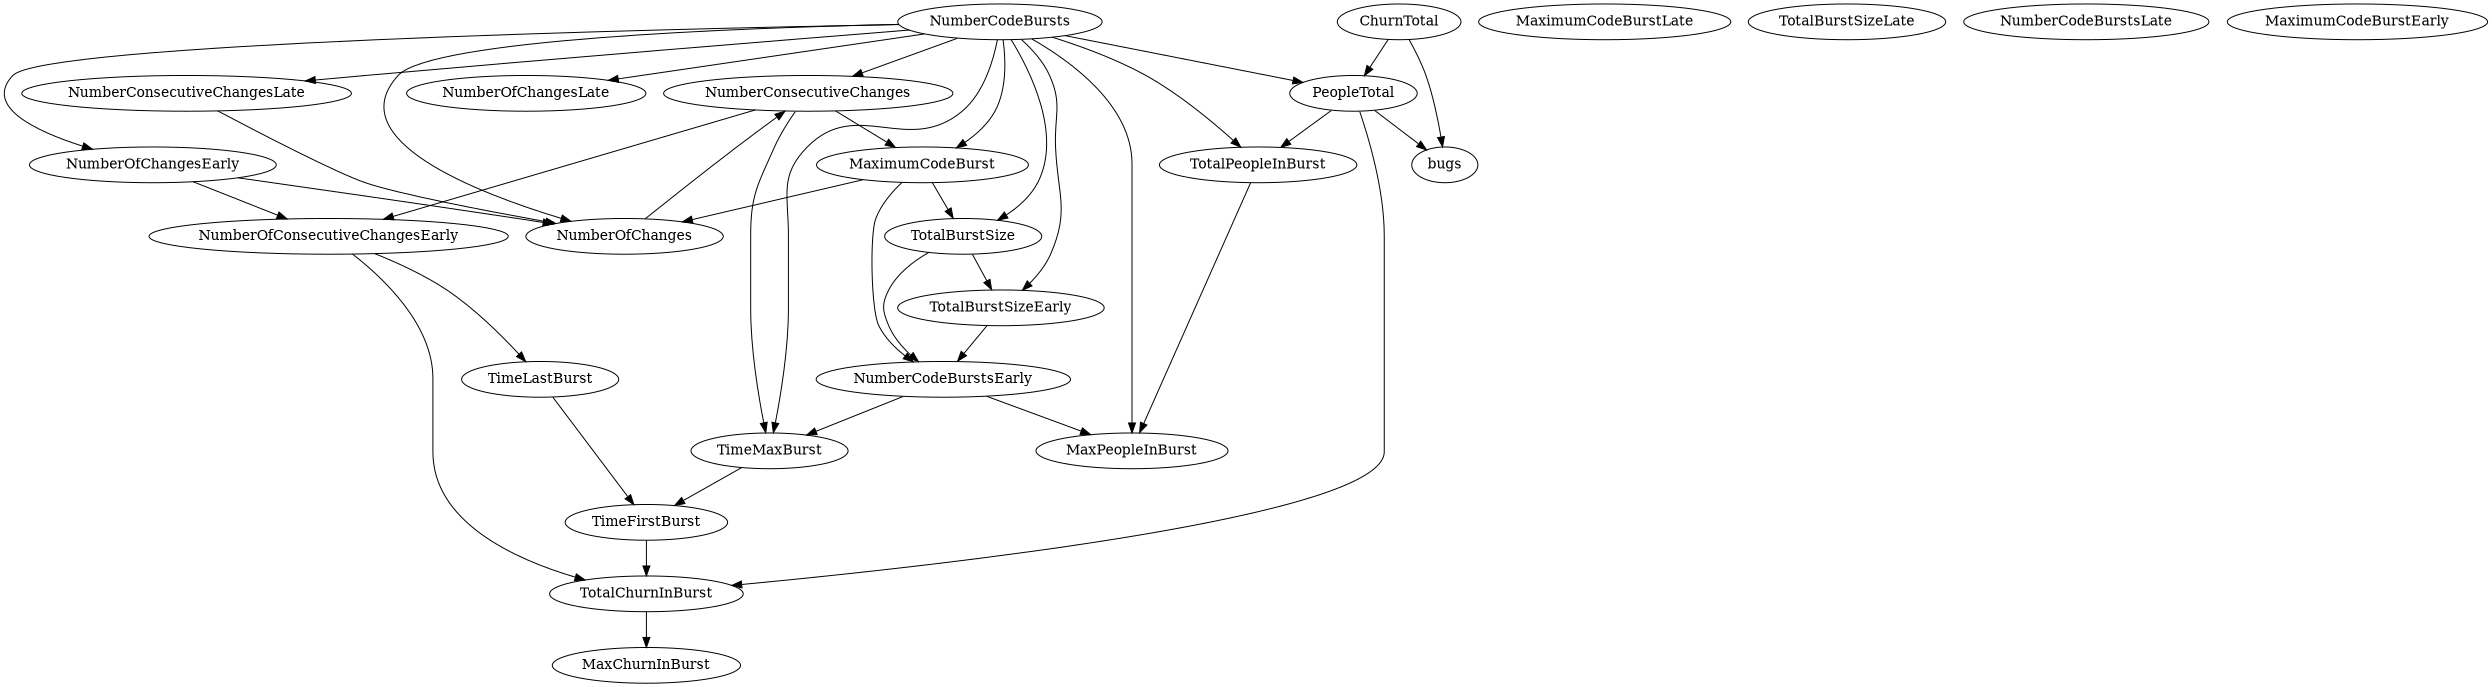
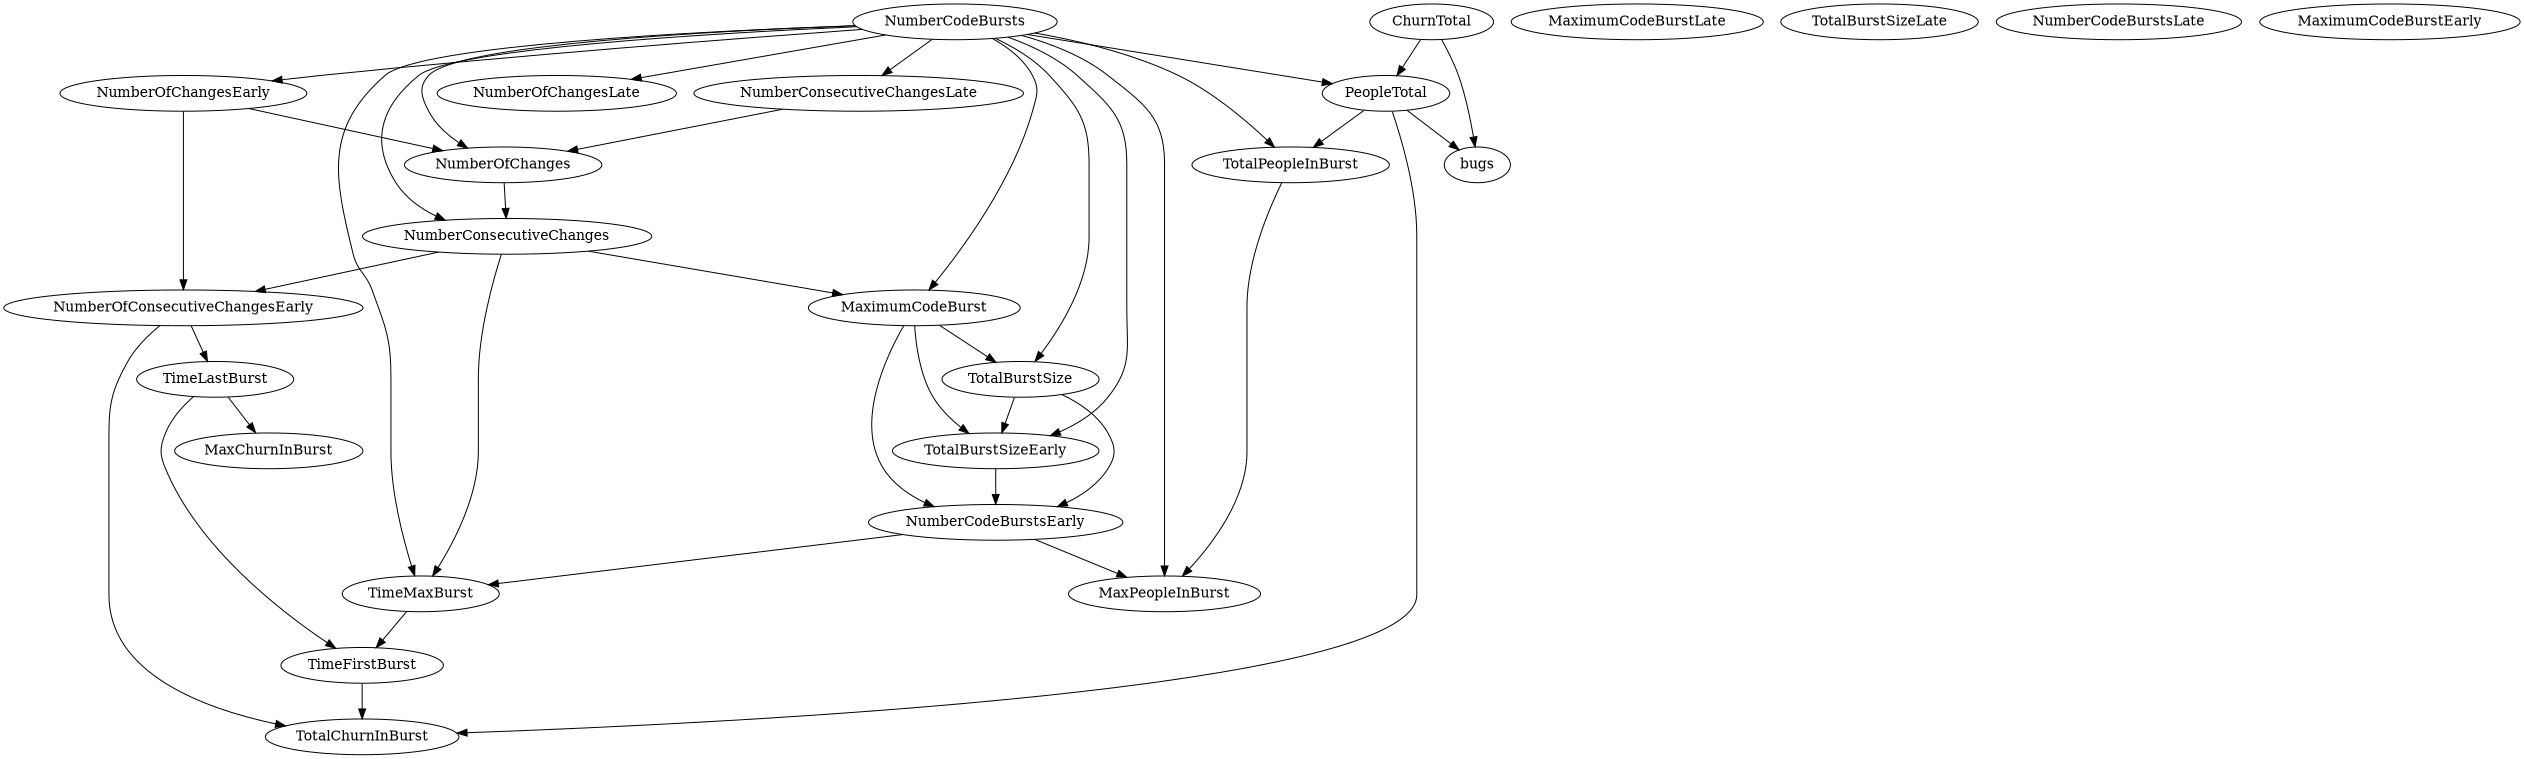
(778, 200) -> (926, 382)
(646, 625) -> (239, 411)
